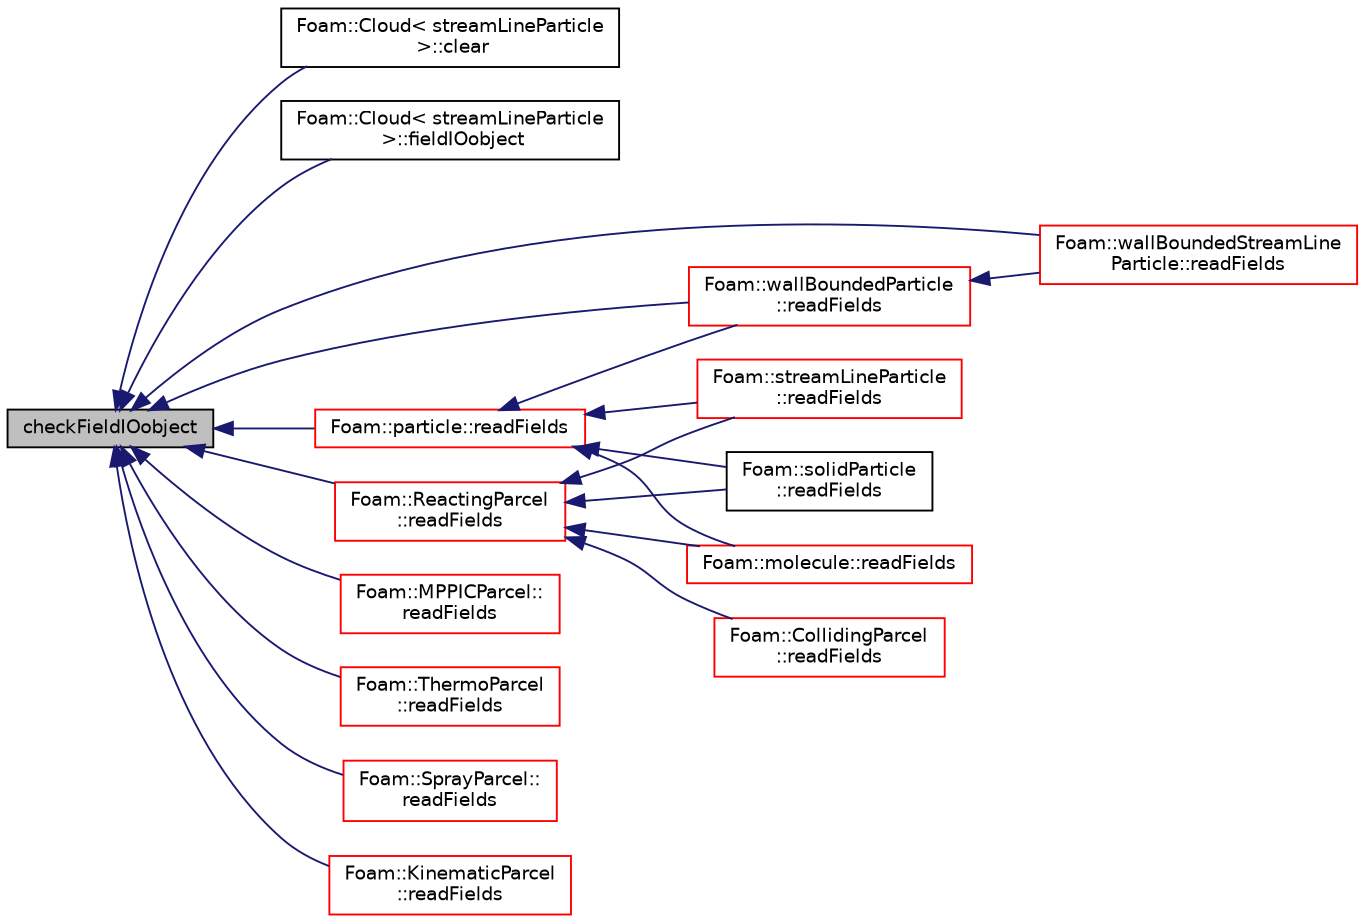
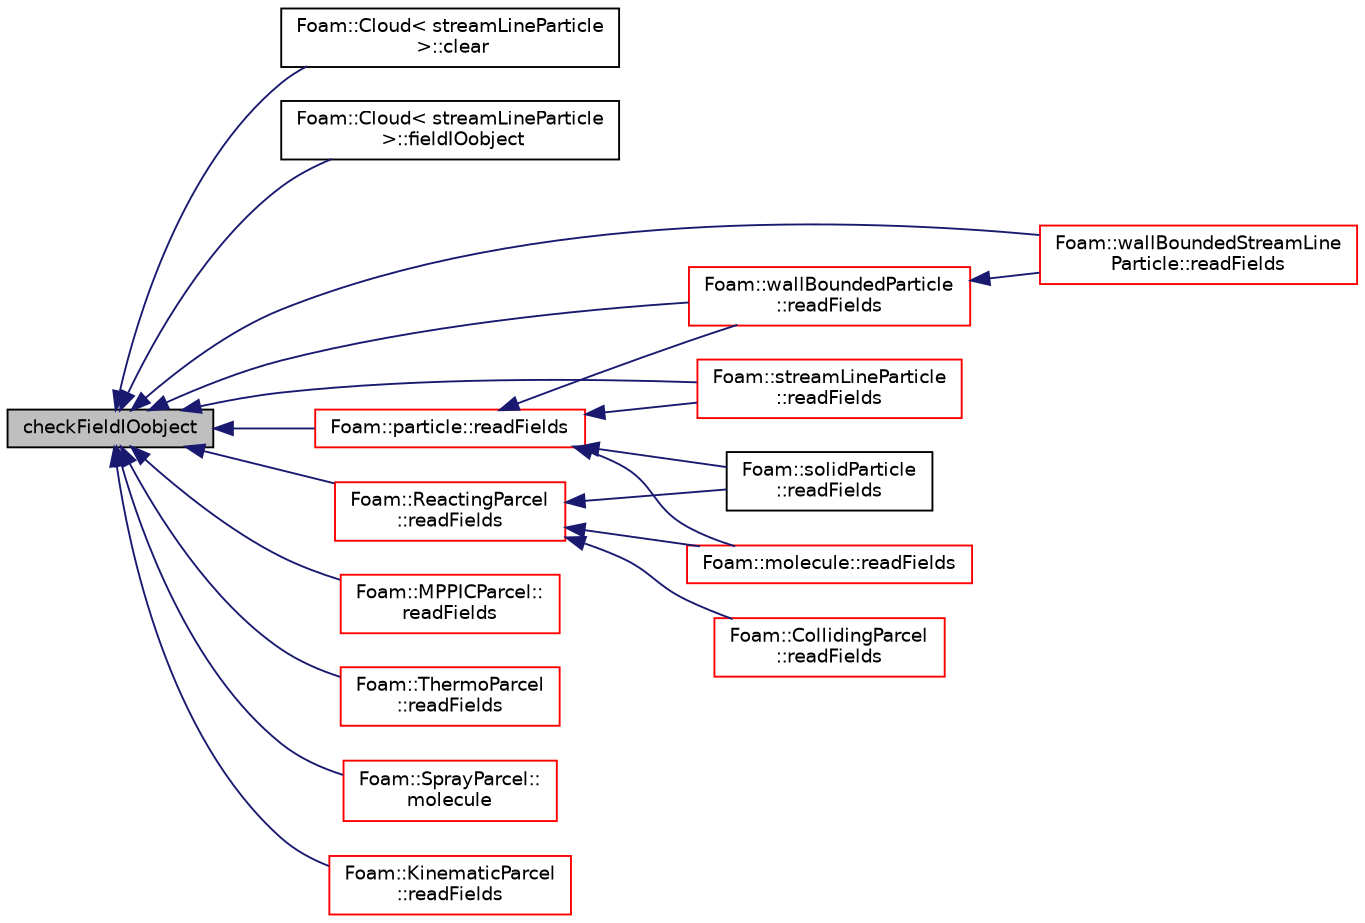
(661, 445) -> (448, 382)
(450, 791) -> (450, 791)
